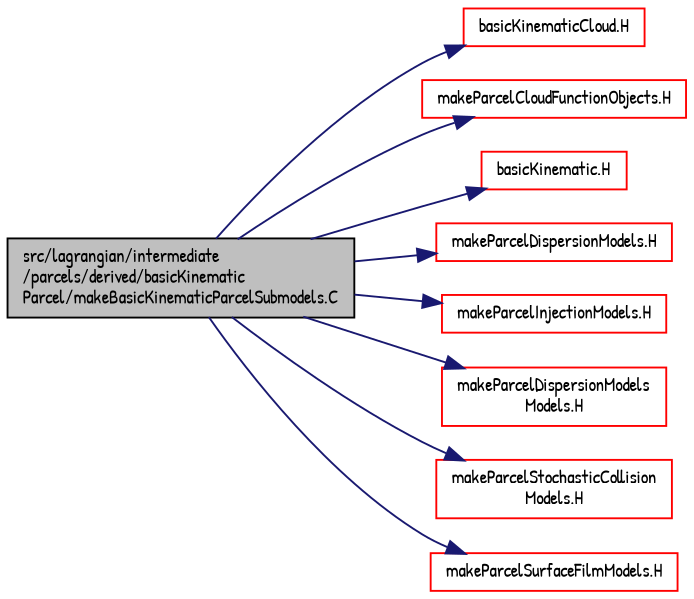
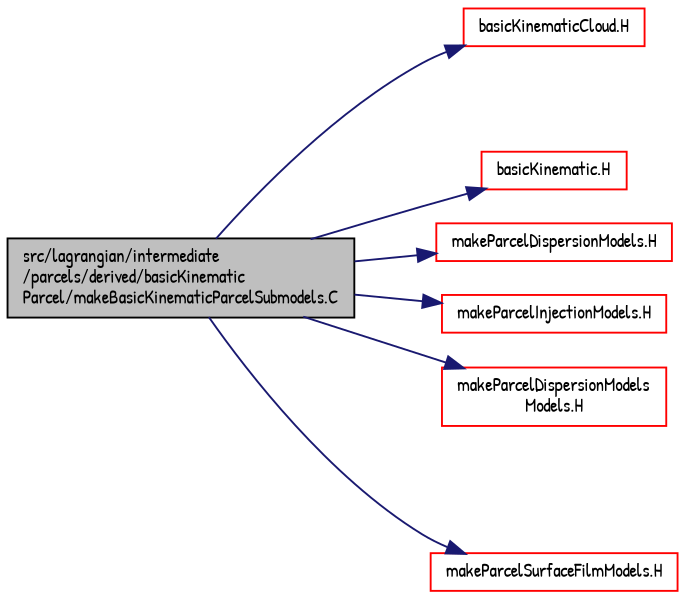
(554, 99) -> none
(554, 489) -> none
